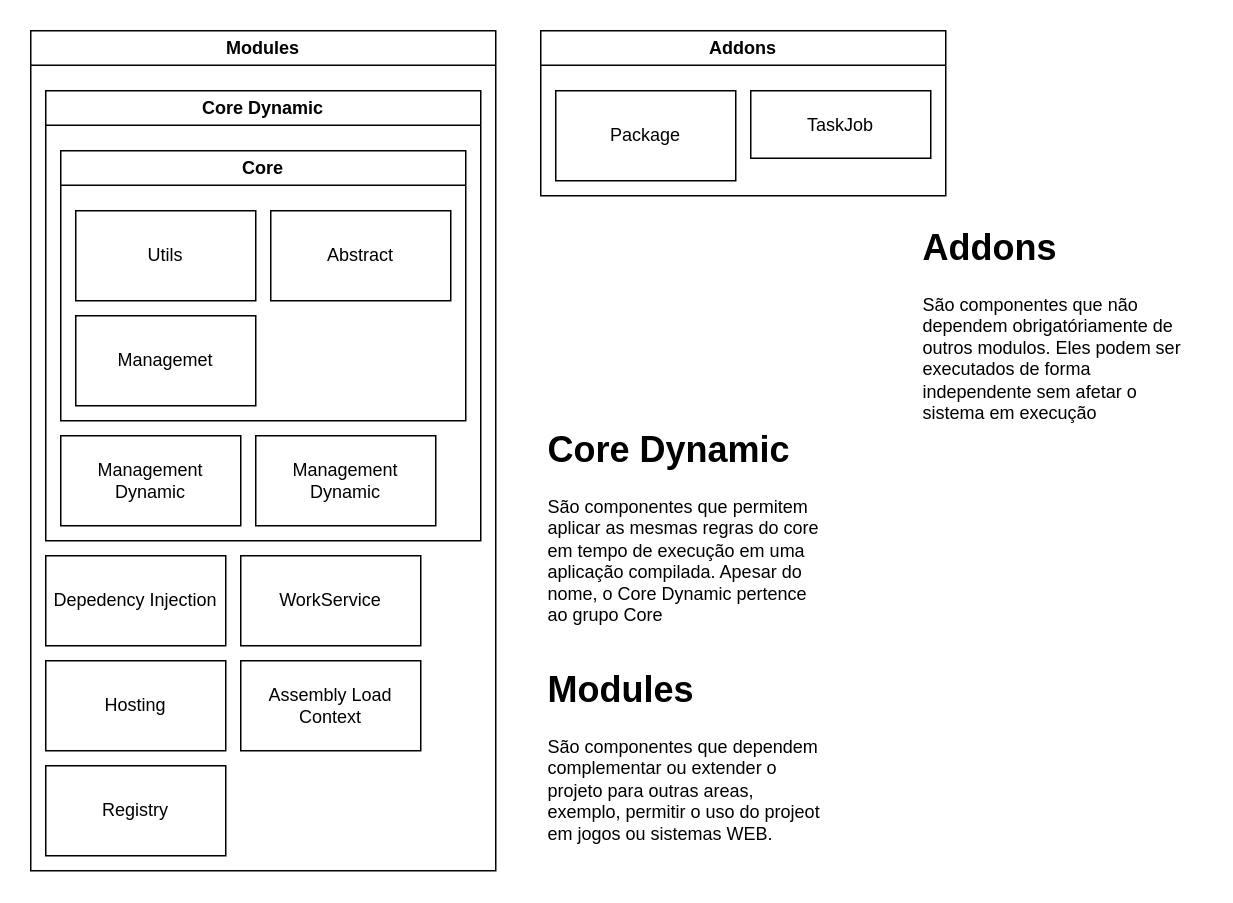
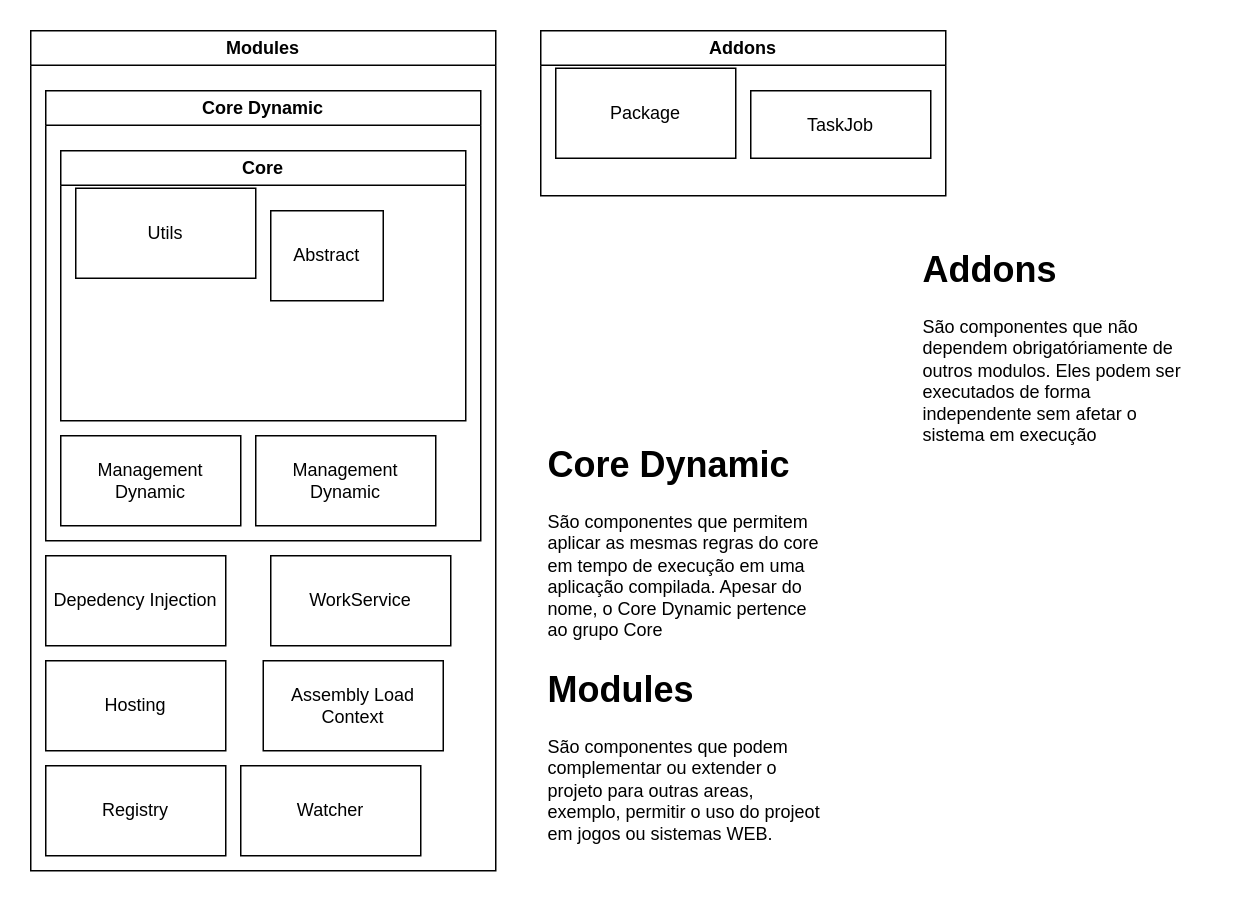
(646, 136) -> (646, 113)
(166, 256) -> (166, 233)
(361, 256) -> (327, 256)
(1058, 323) -> (1058, 346)
(166, 361) -> none
(683, 526) -> (683, 541)
(331, 601) -> (361, 601)
(331, 706) -> (353, 706)
(685, 711) -> (685, 711)
none -> (331, 811)
